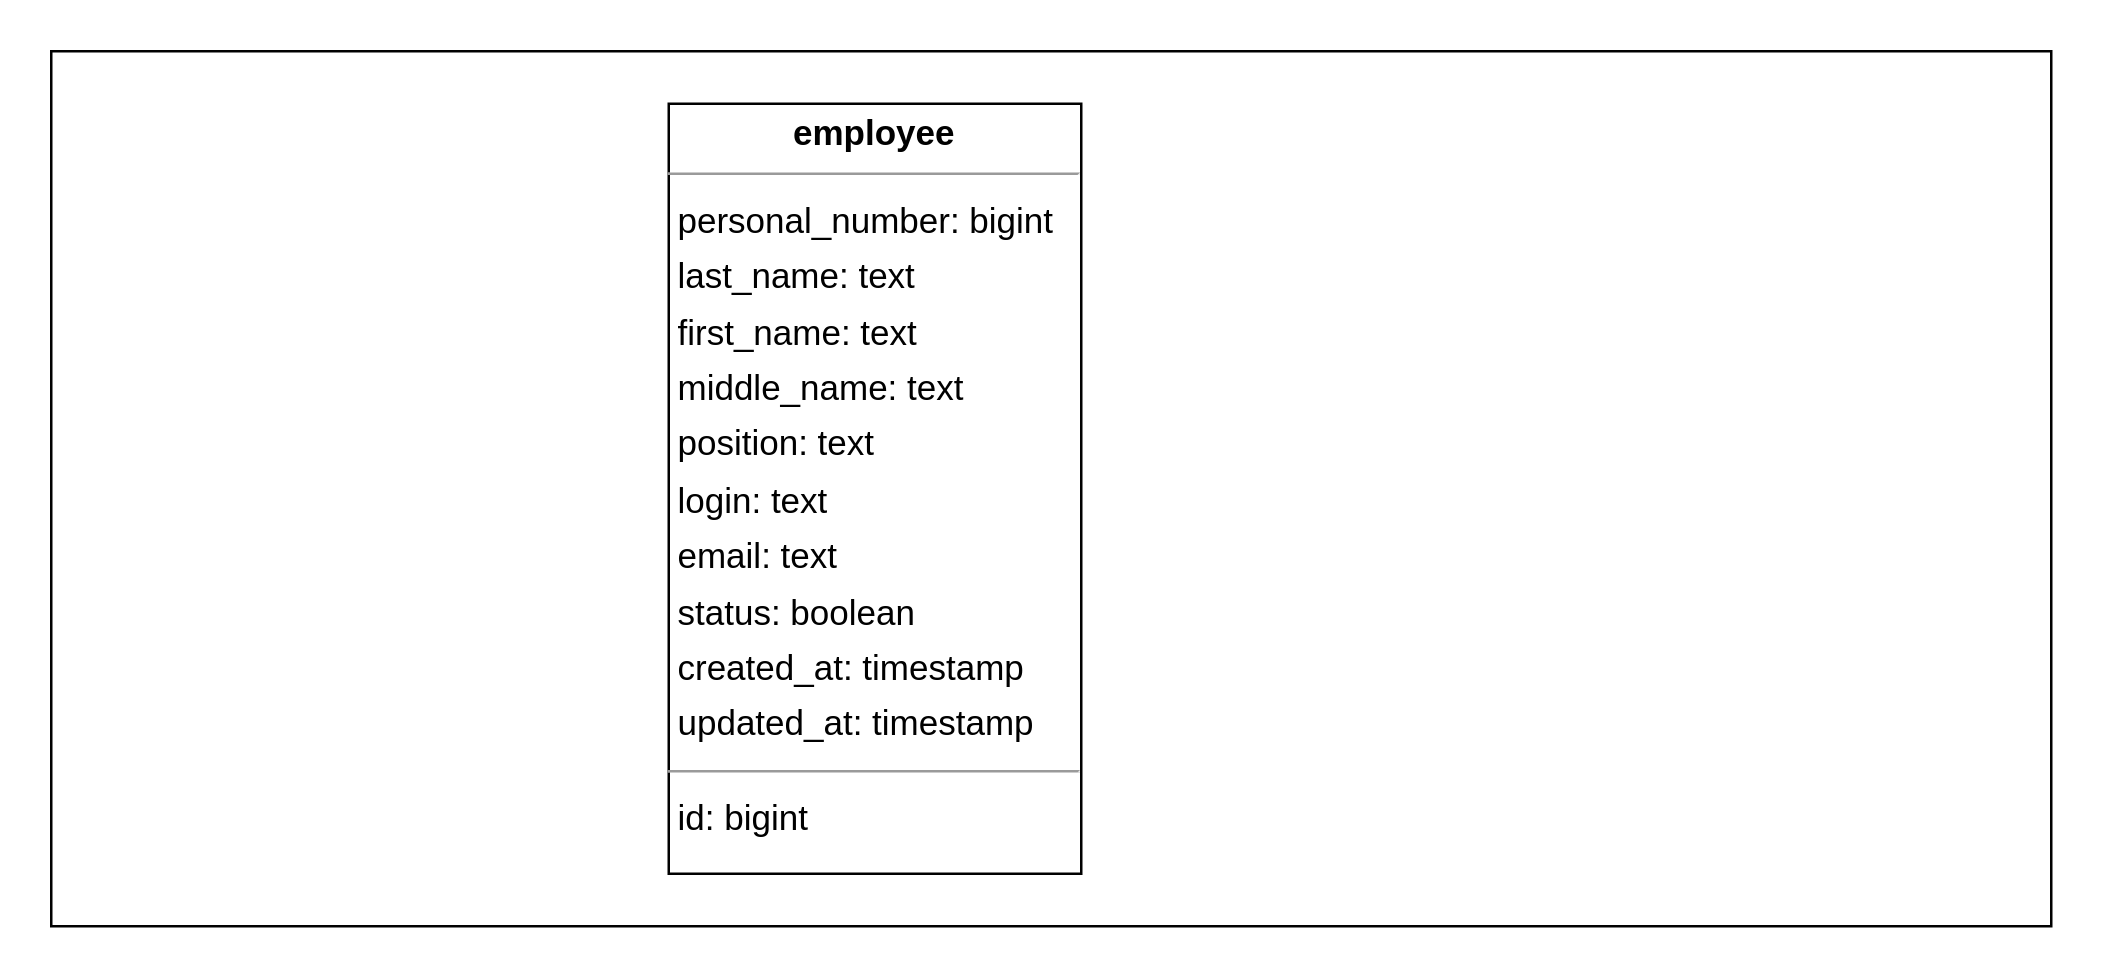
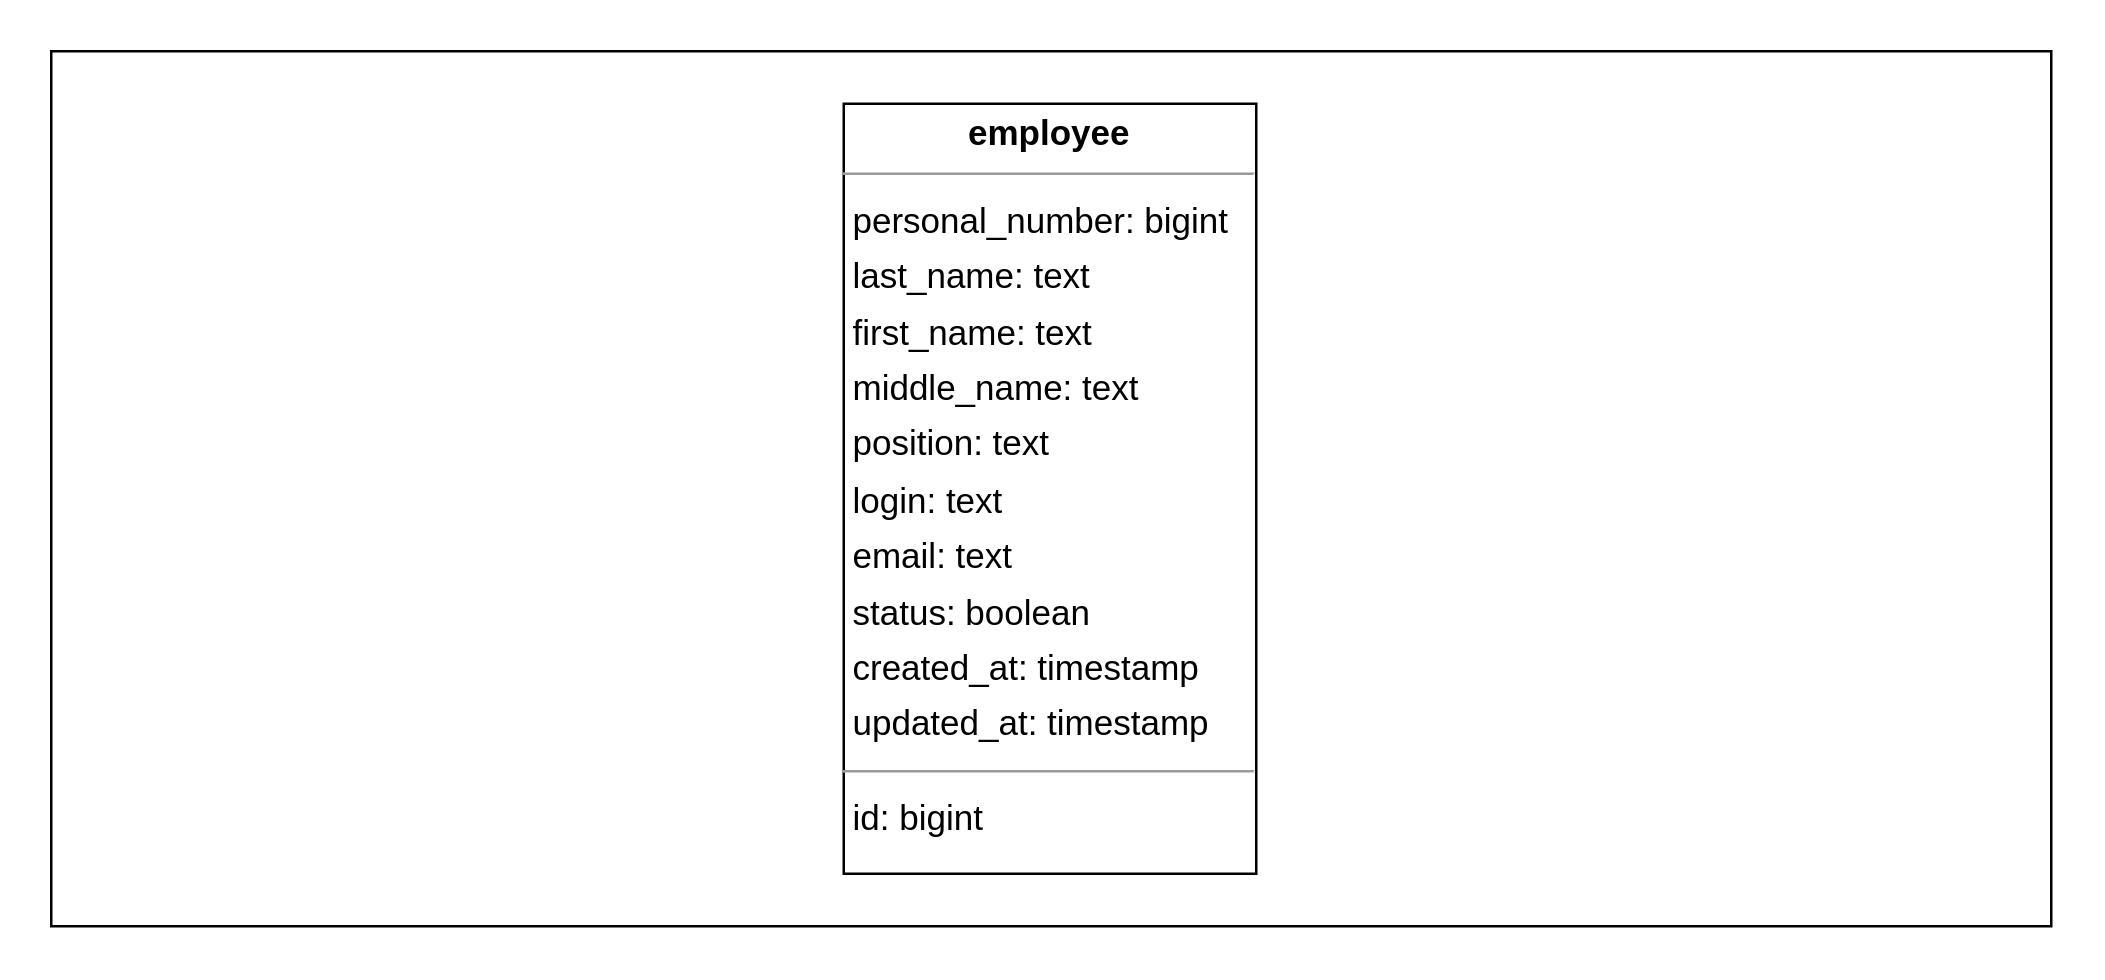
(875, 489) -> (1050, 489)
